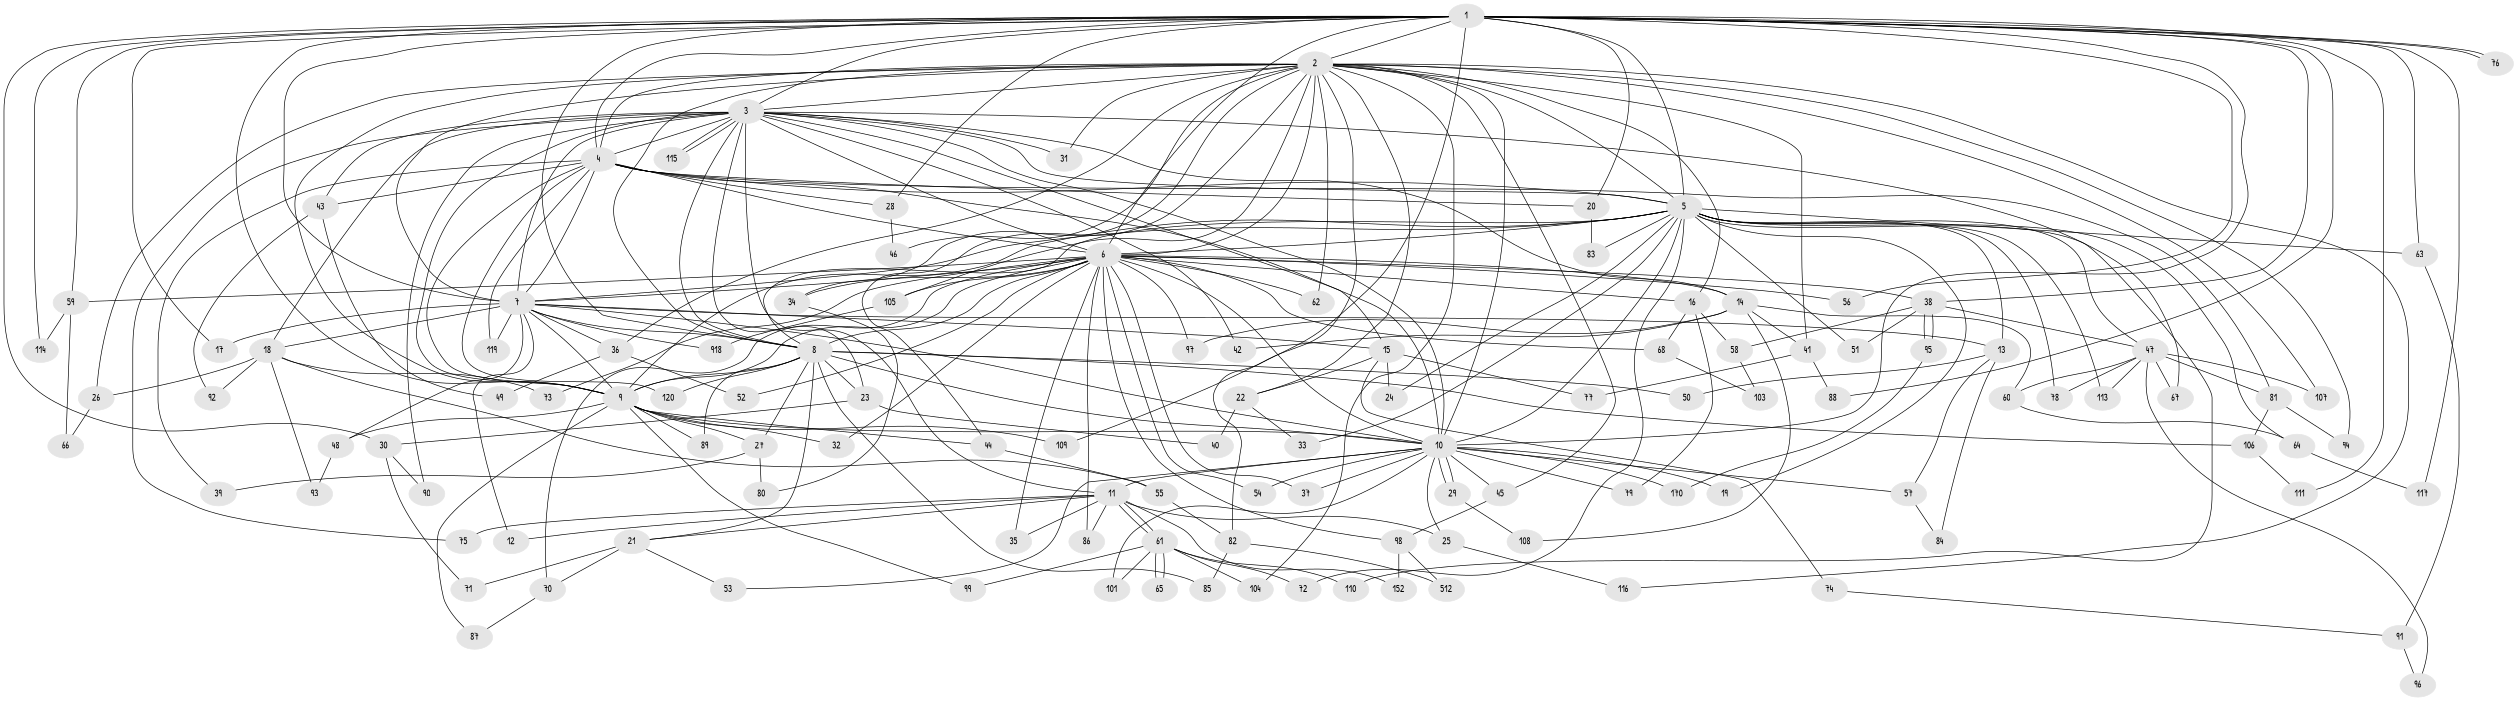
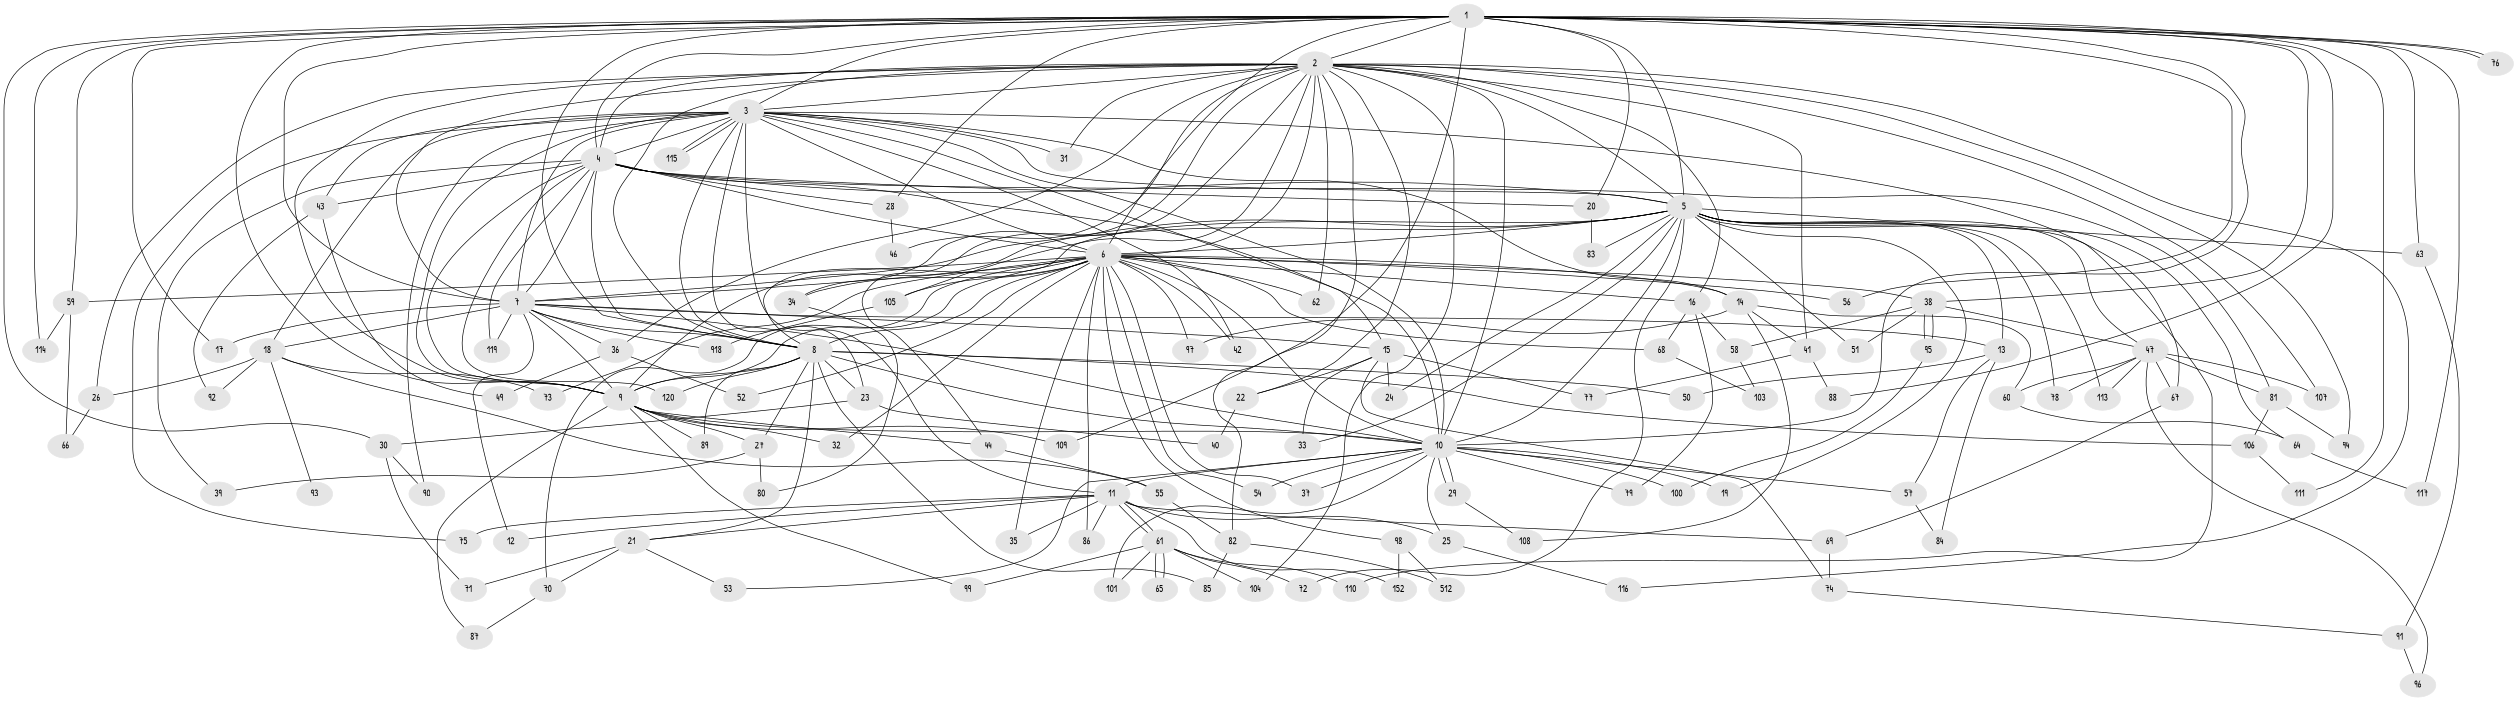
none -> (597, 270)
(1504, 336) -> (1181, 292)
(1275, 424) -> (1322, 383)
(336, 446) -> none
(1500, 494) -> none
(1677, 494) -> (1677, 494)
none -> (1830, 542)
